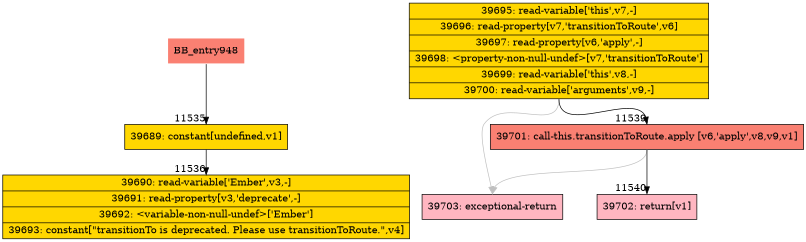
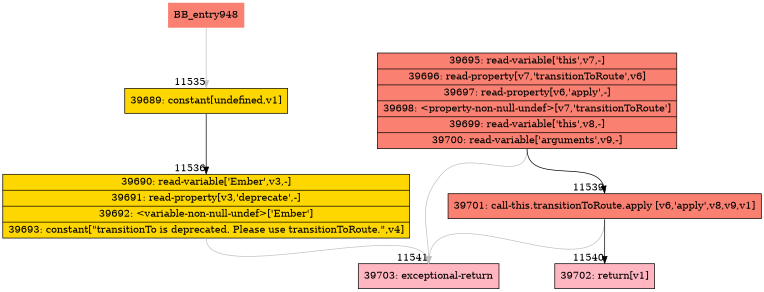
(559, 51) -> (527, 101)
(206, 91) -> (206, 54)
none -> (314, 251)
